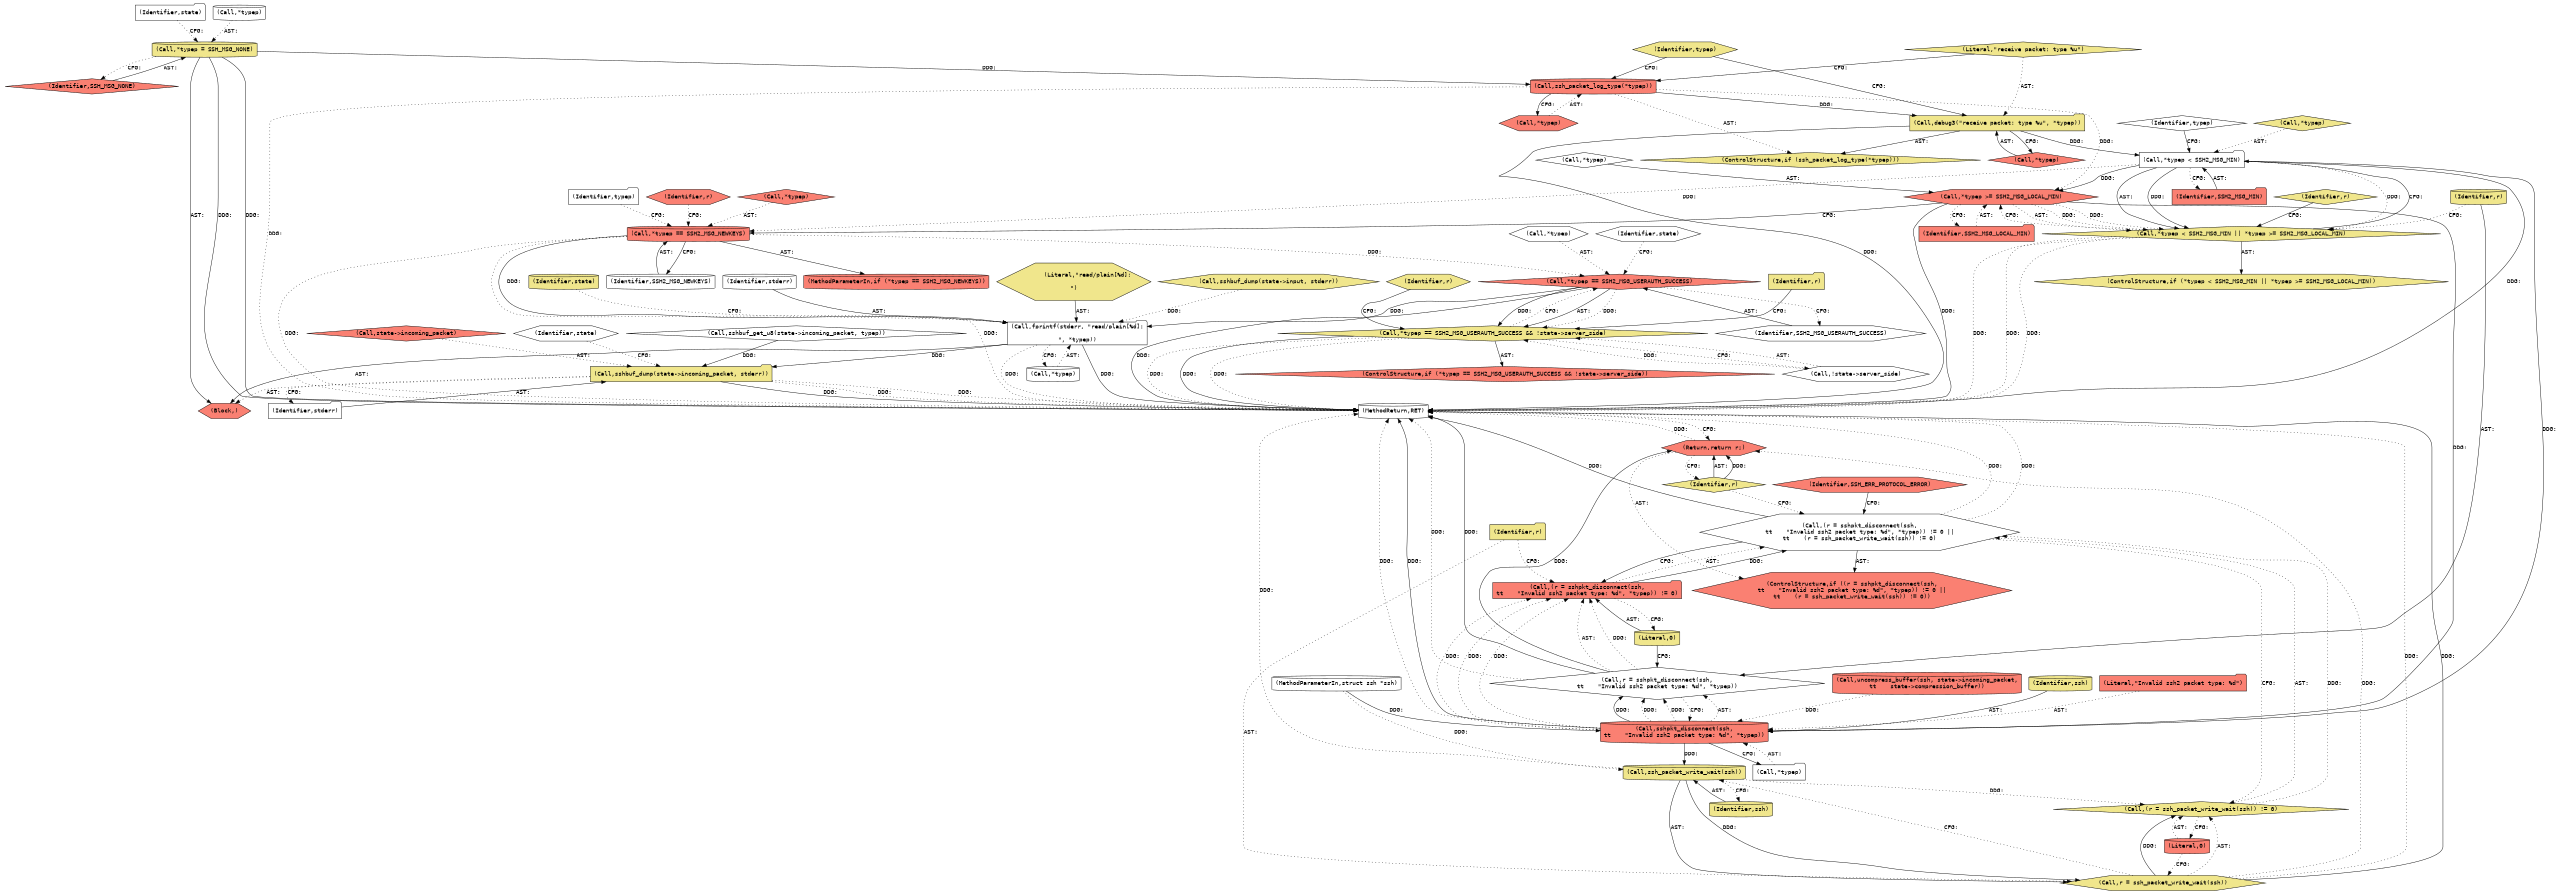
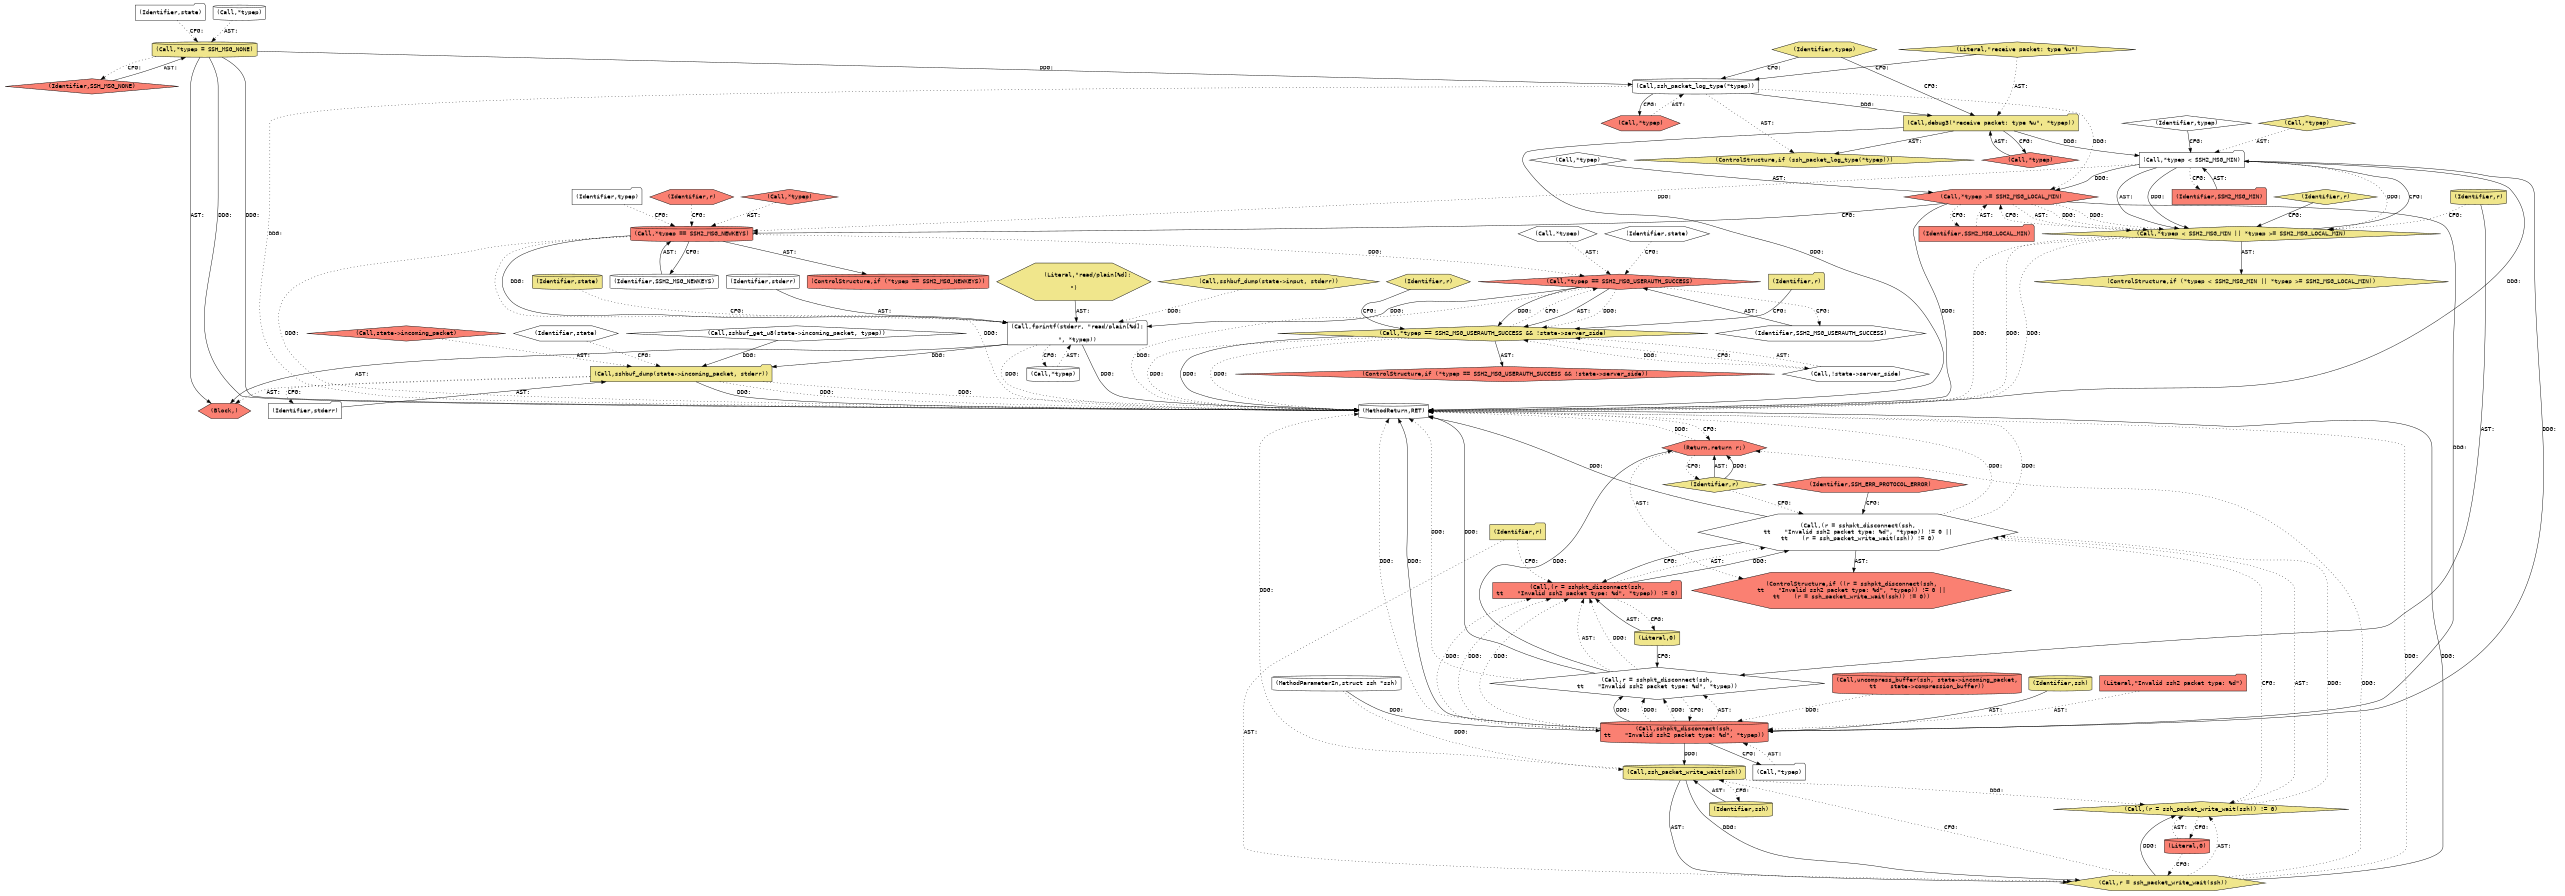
(1593, 86) -> (1695, 86)
(896, 282) -> (898, 282)
(1236, 328) -> (1235, 328)
